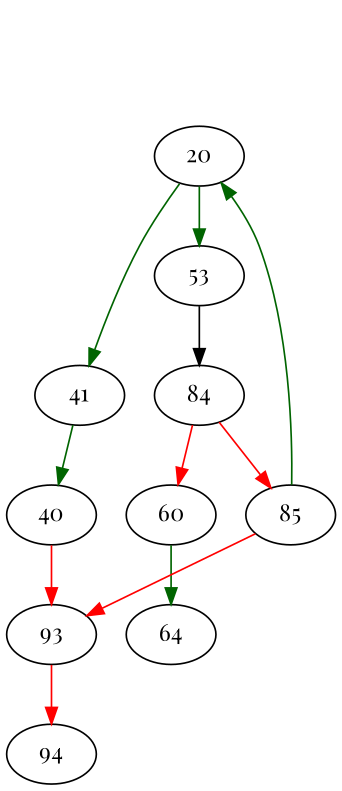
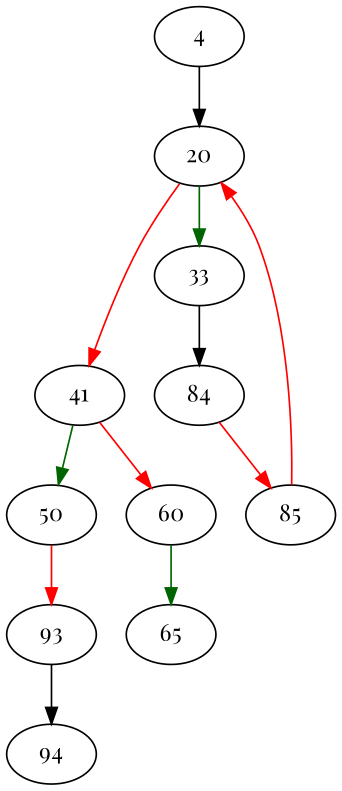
none -> (199, 37)
(131, 263) -> (131, 263)
(199, 276) -> (199, 276)
(282, 336) -> (282, 336)
(187, 447) -> (120, 449)
(51, 515) -> (51, 515)
(183, 569) -> none
(171, 635) -> (171, 635)
(51, 686) -> (51, 686)
